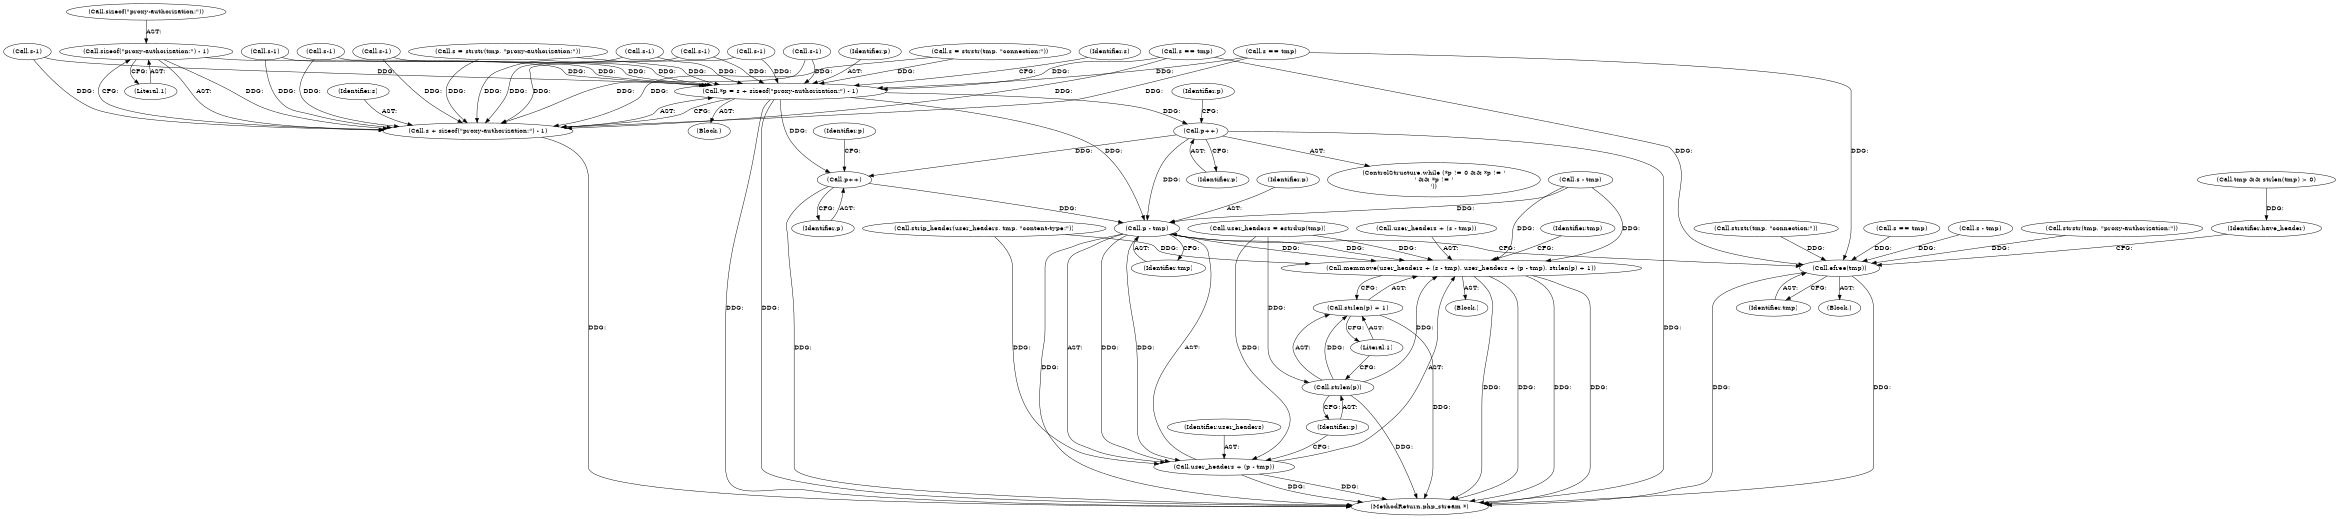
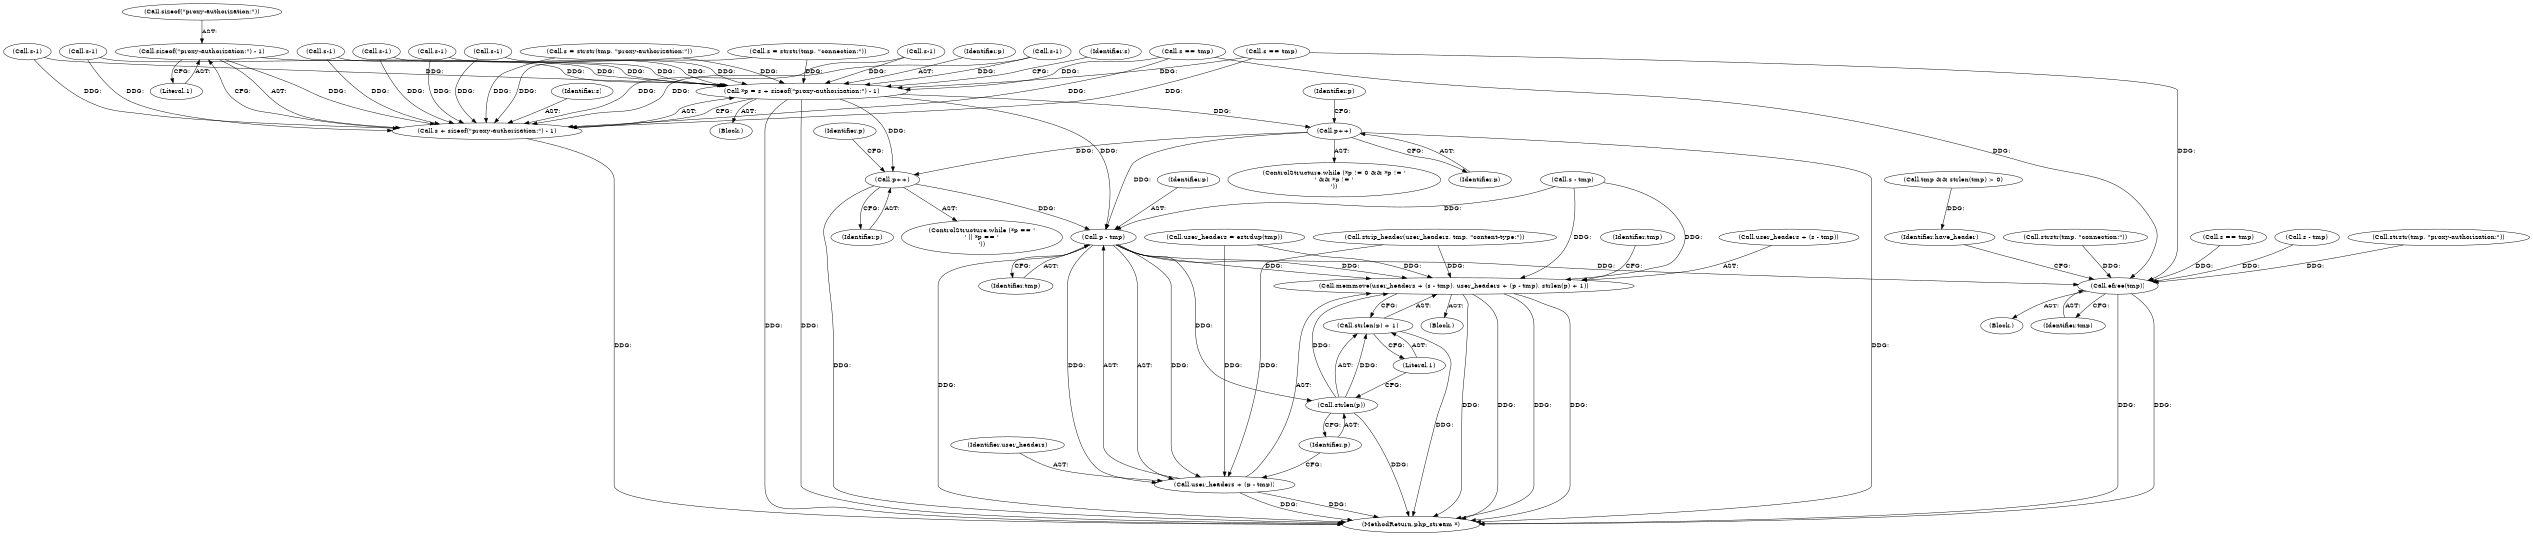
none -> (982, 237)
(1508, 248) -> (1607, 266)
(1268, 319) -> (1196, 335)
